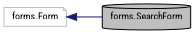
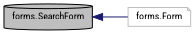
(89, 17) -> (115, 17)
